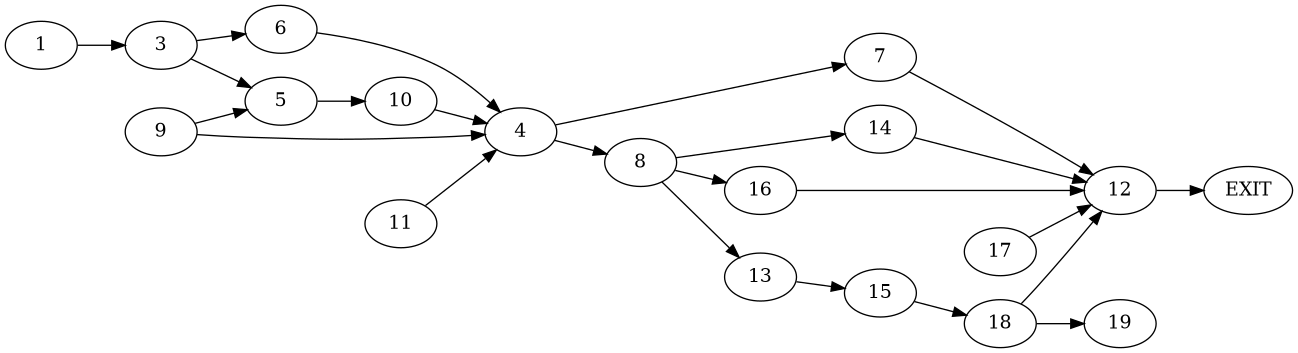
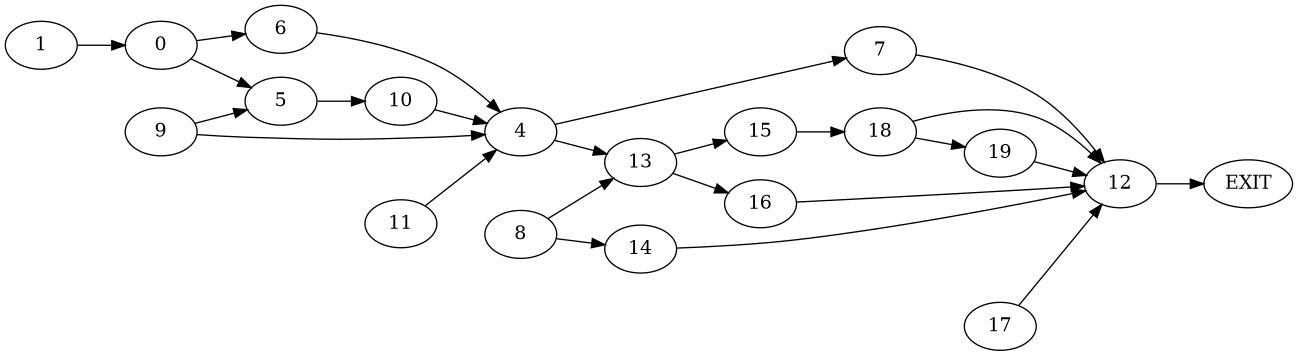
(161, 45) -> (161, 45)
(574, 145) -> (574, 145)
none -> (1054, 167)
(694, 175) -> (694, 181)
